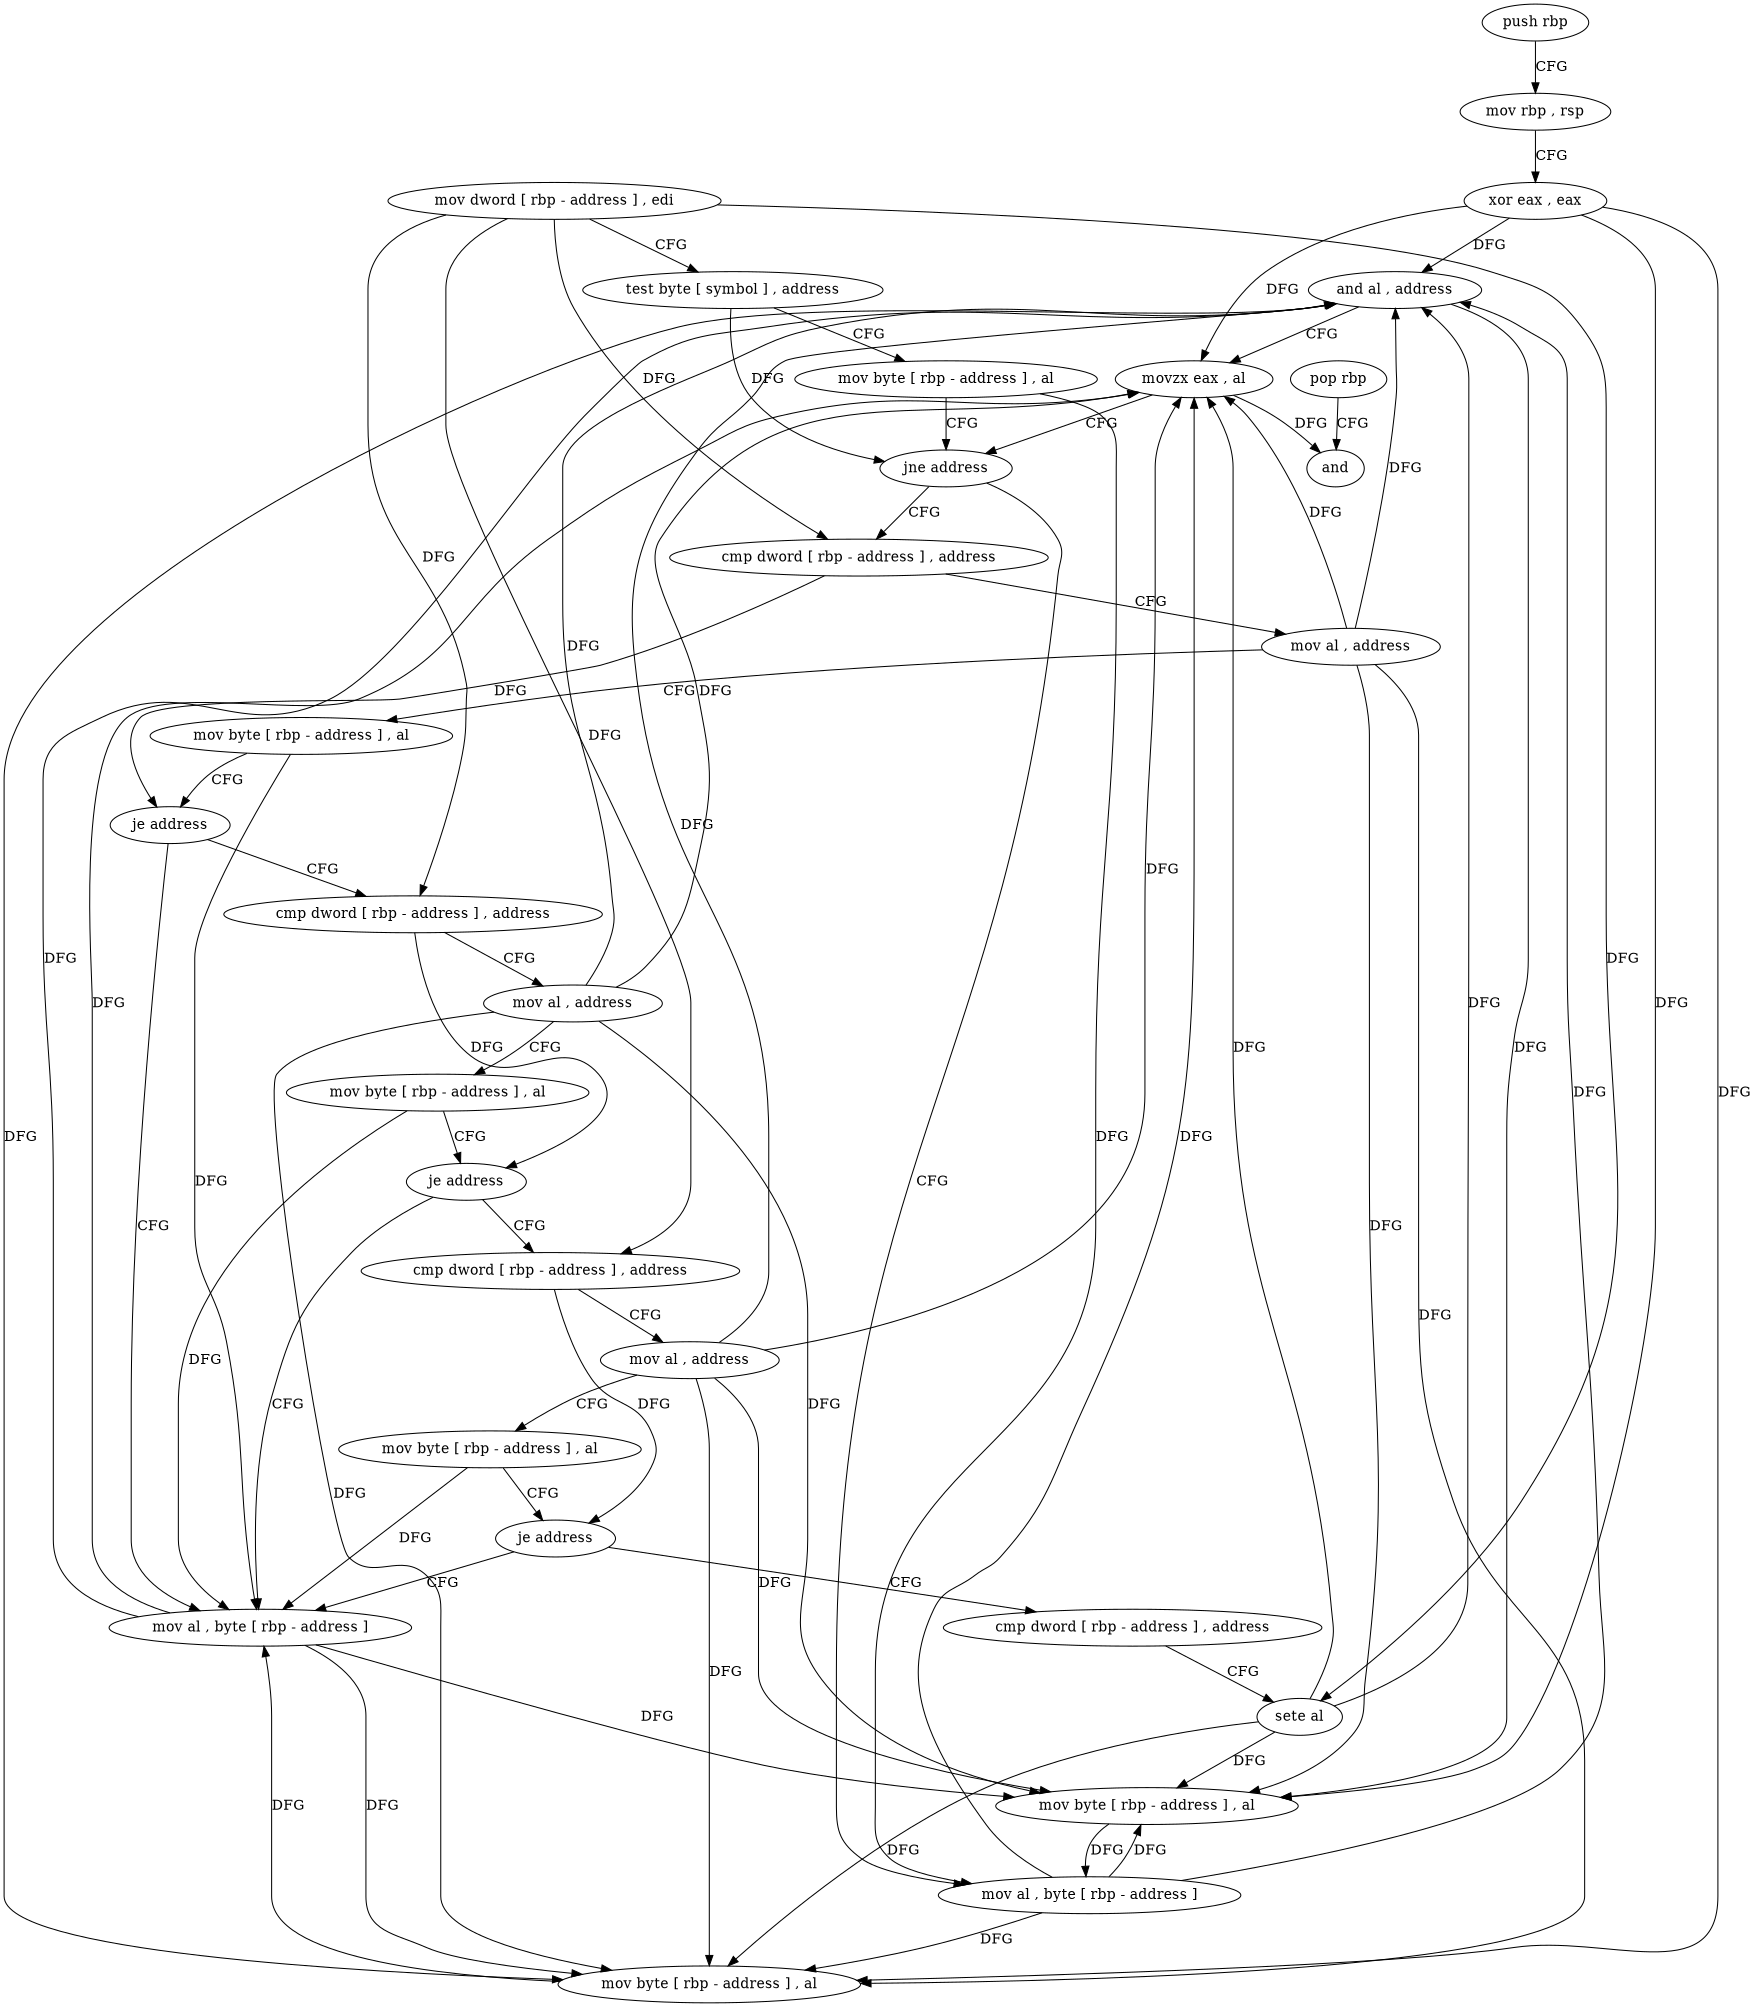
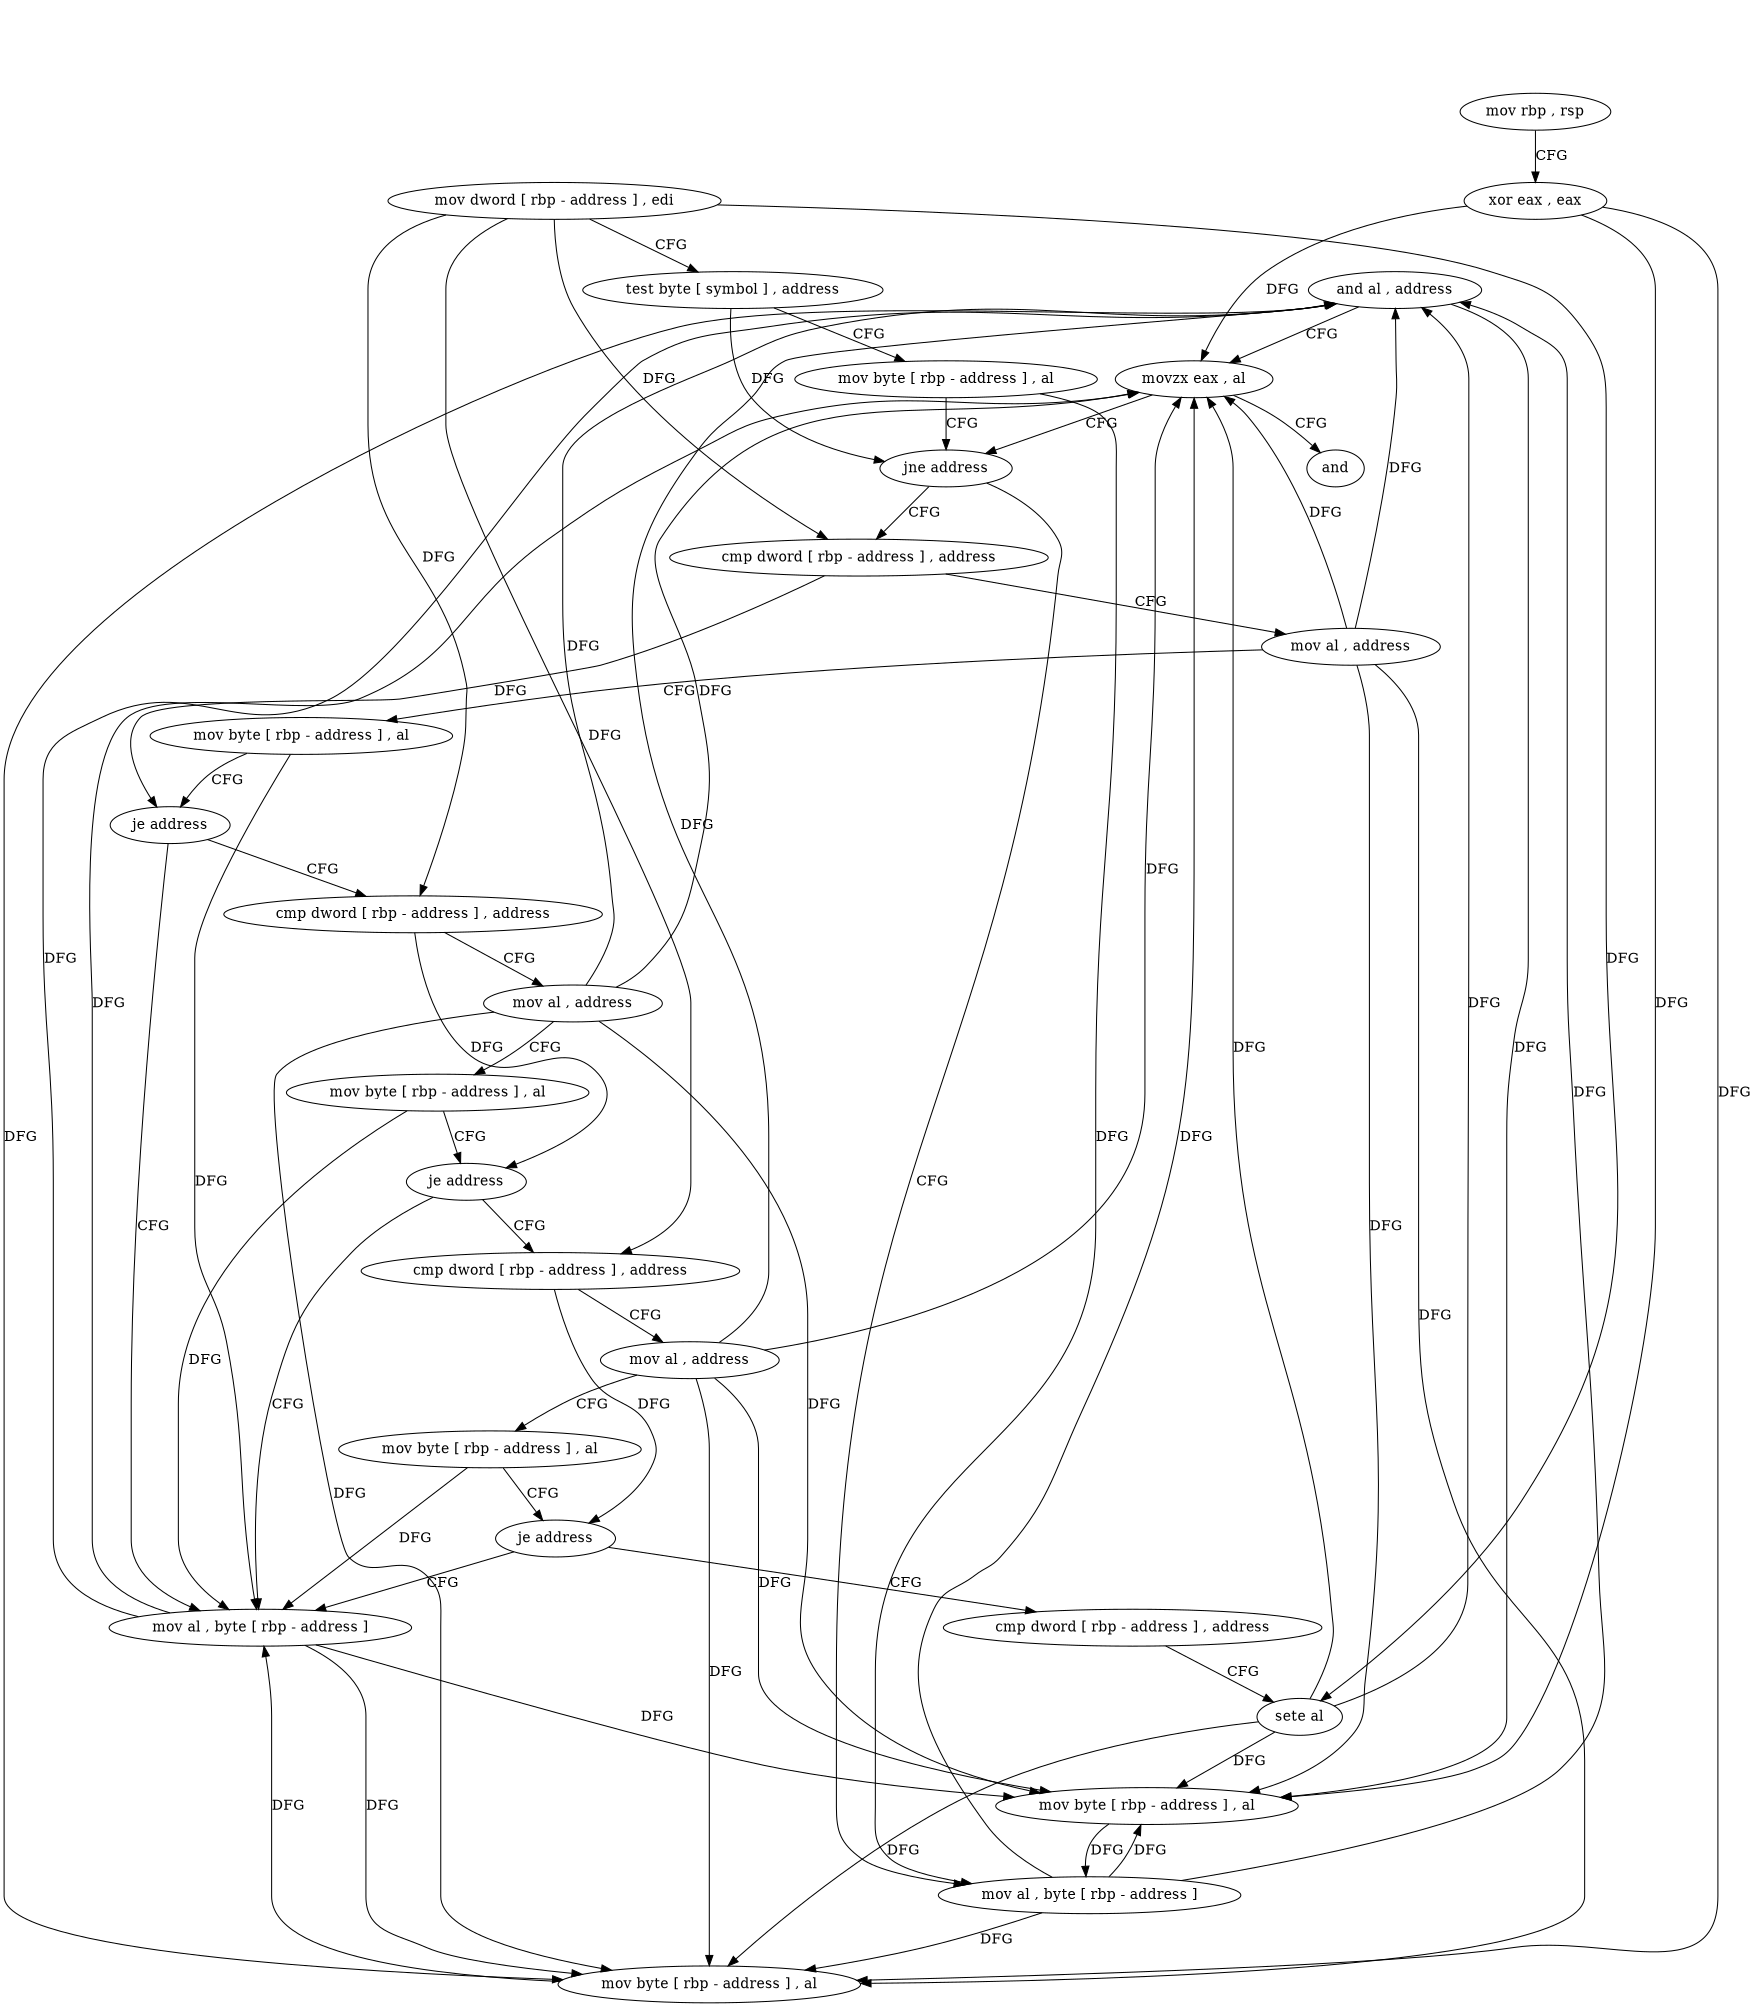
(1535, 23) -> none
(1470, 242) -> none
(1339, 379) -> none
(1311, 424) -> (1311, 424)
